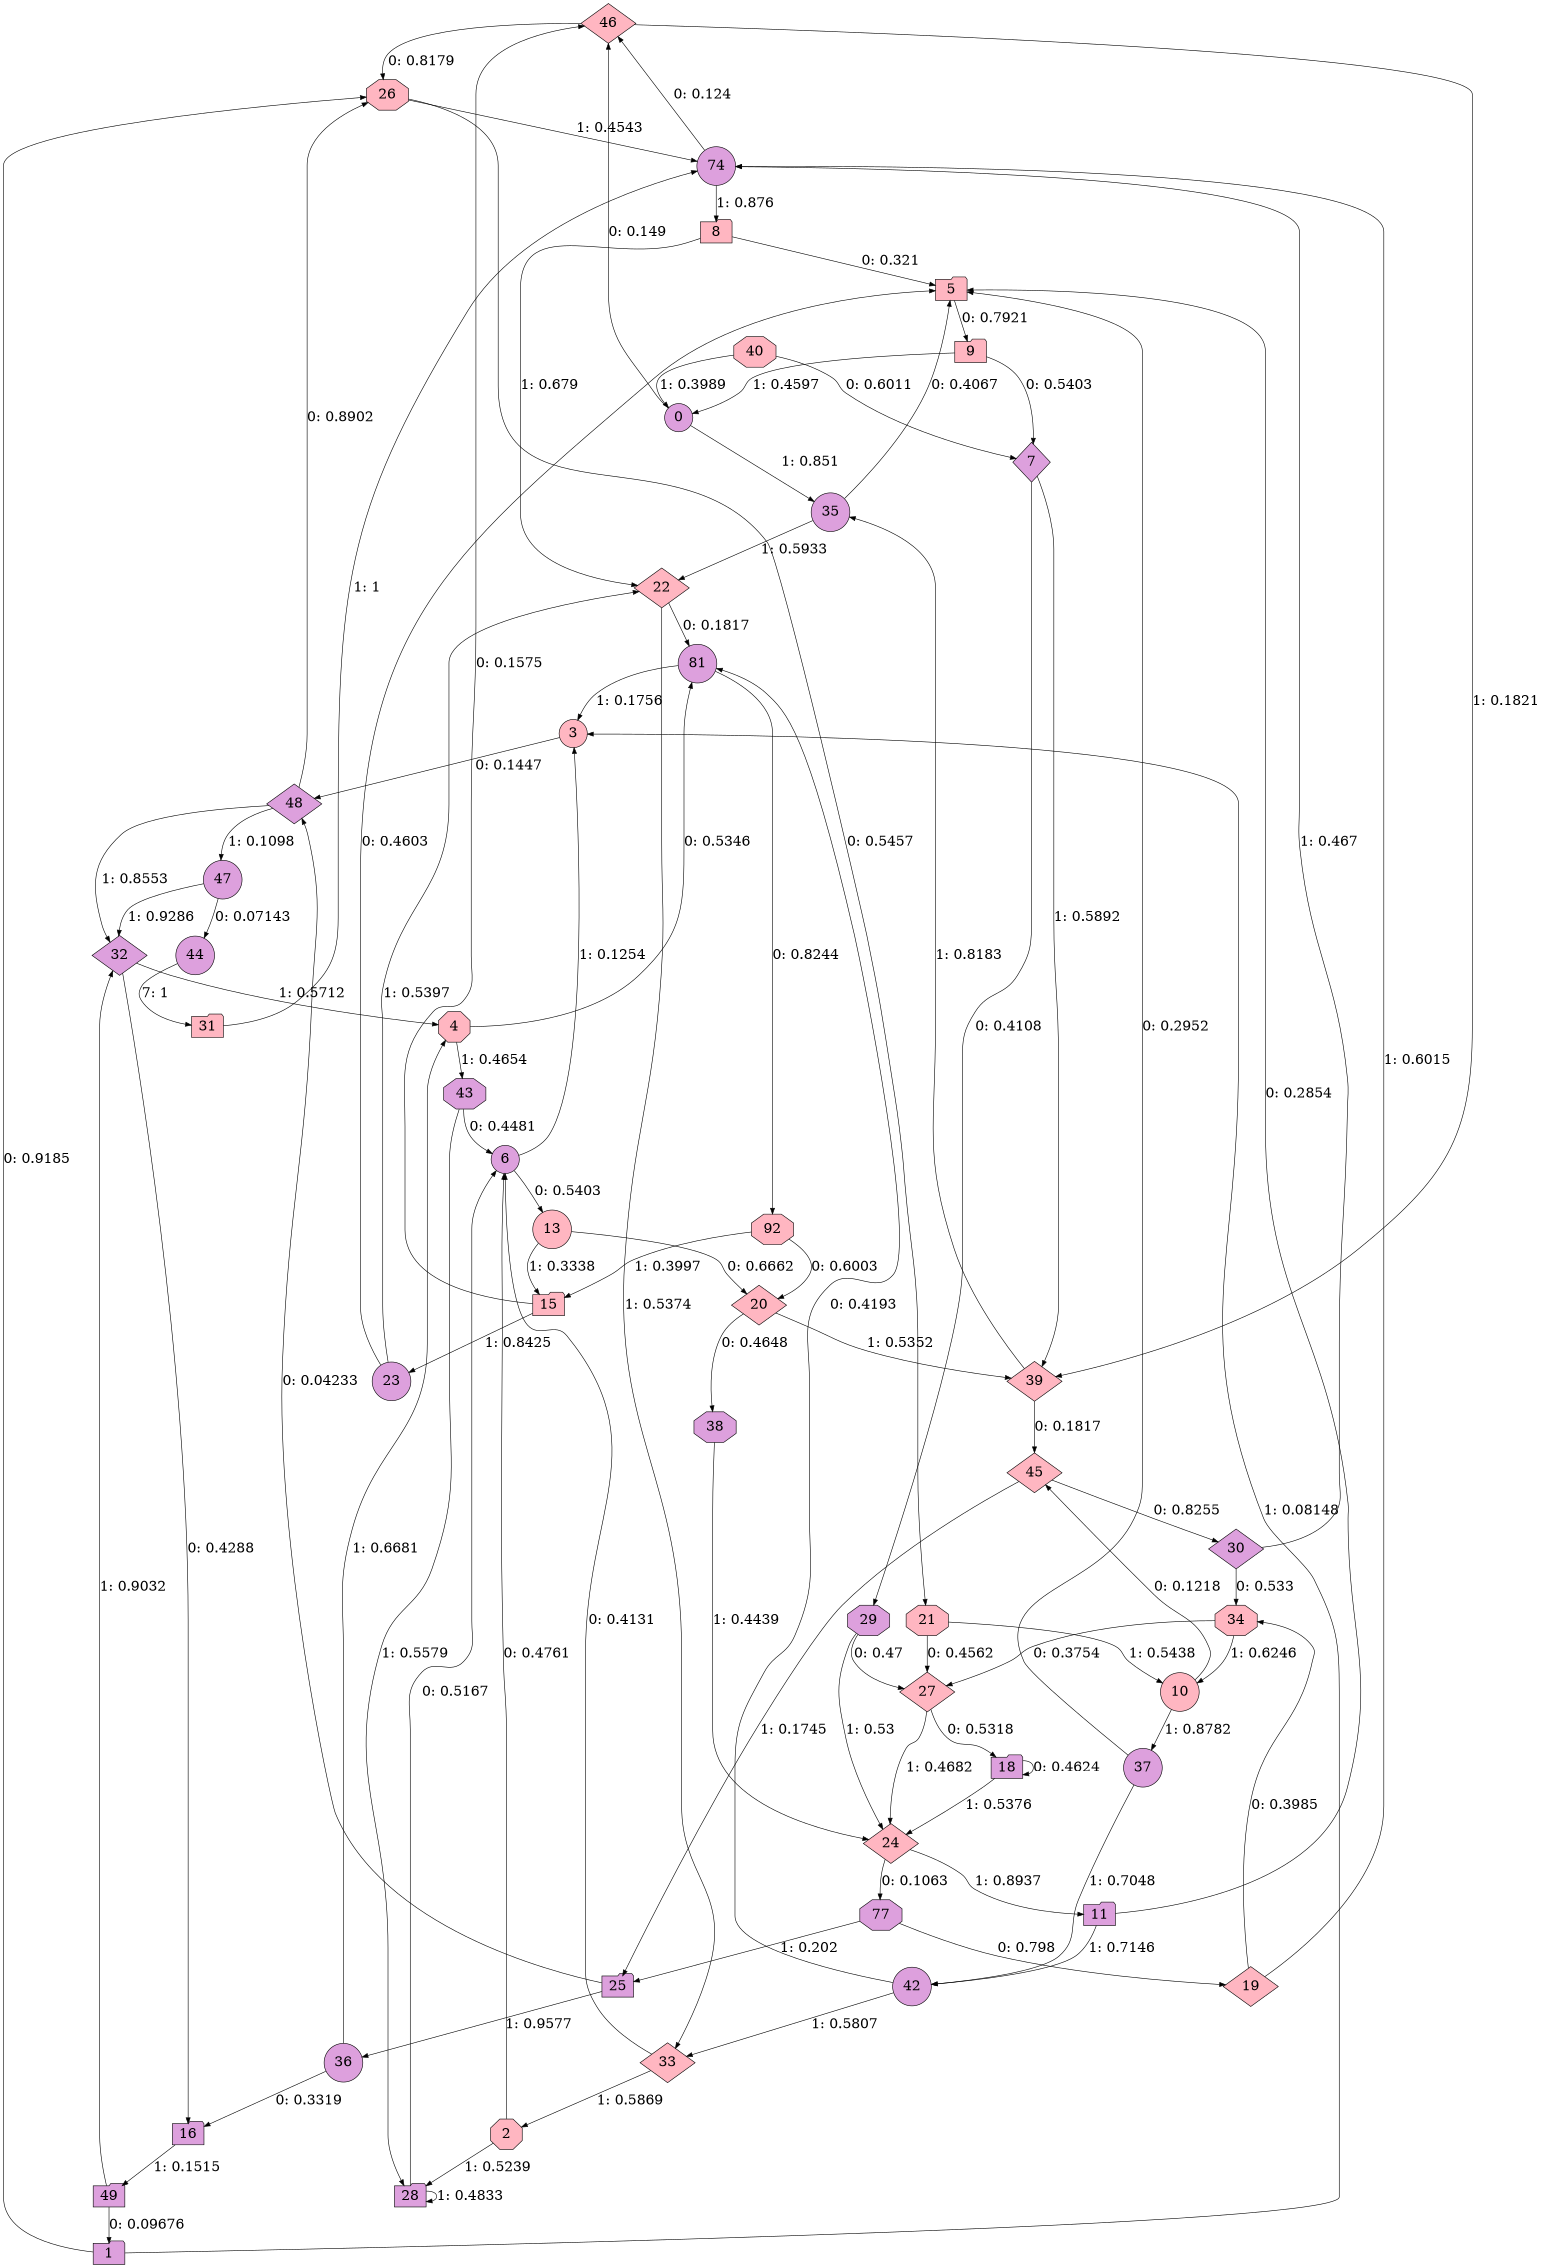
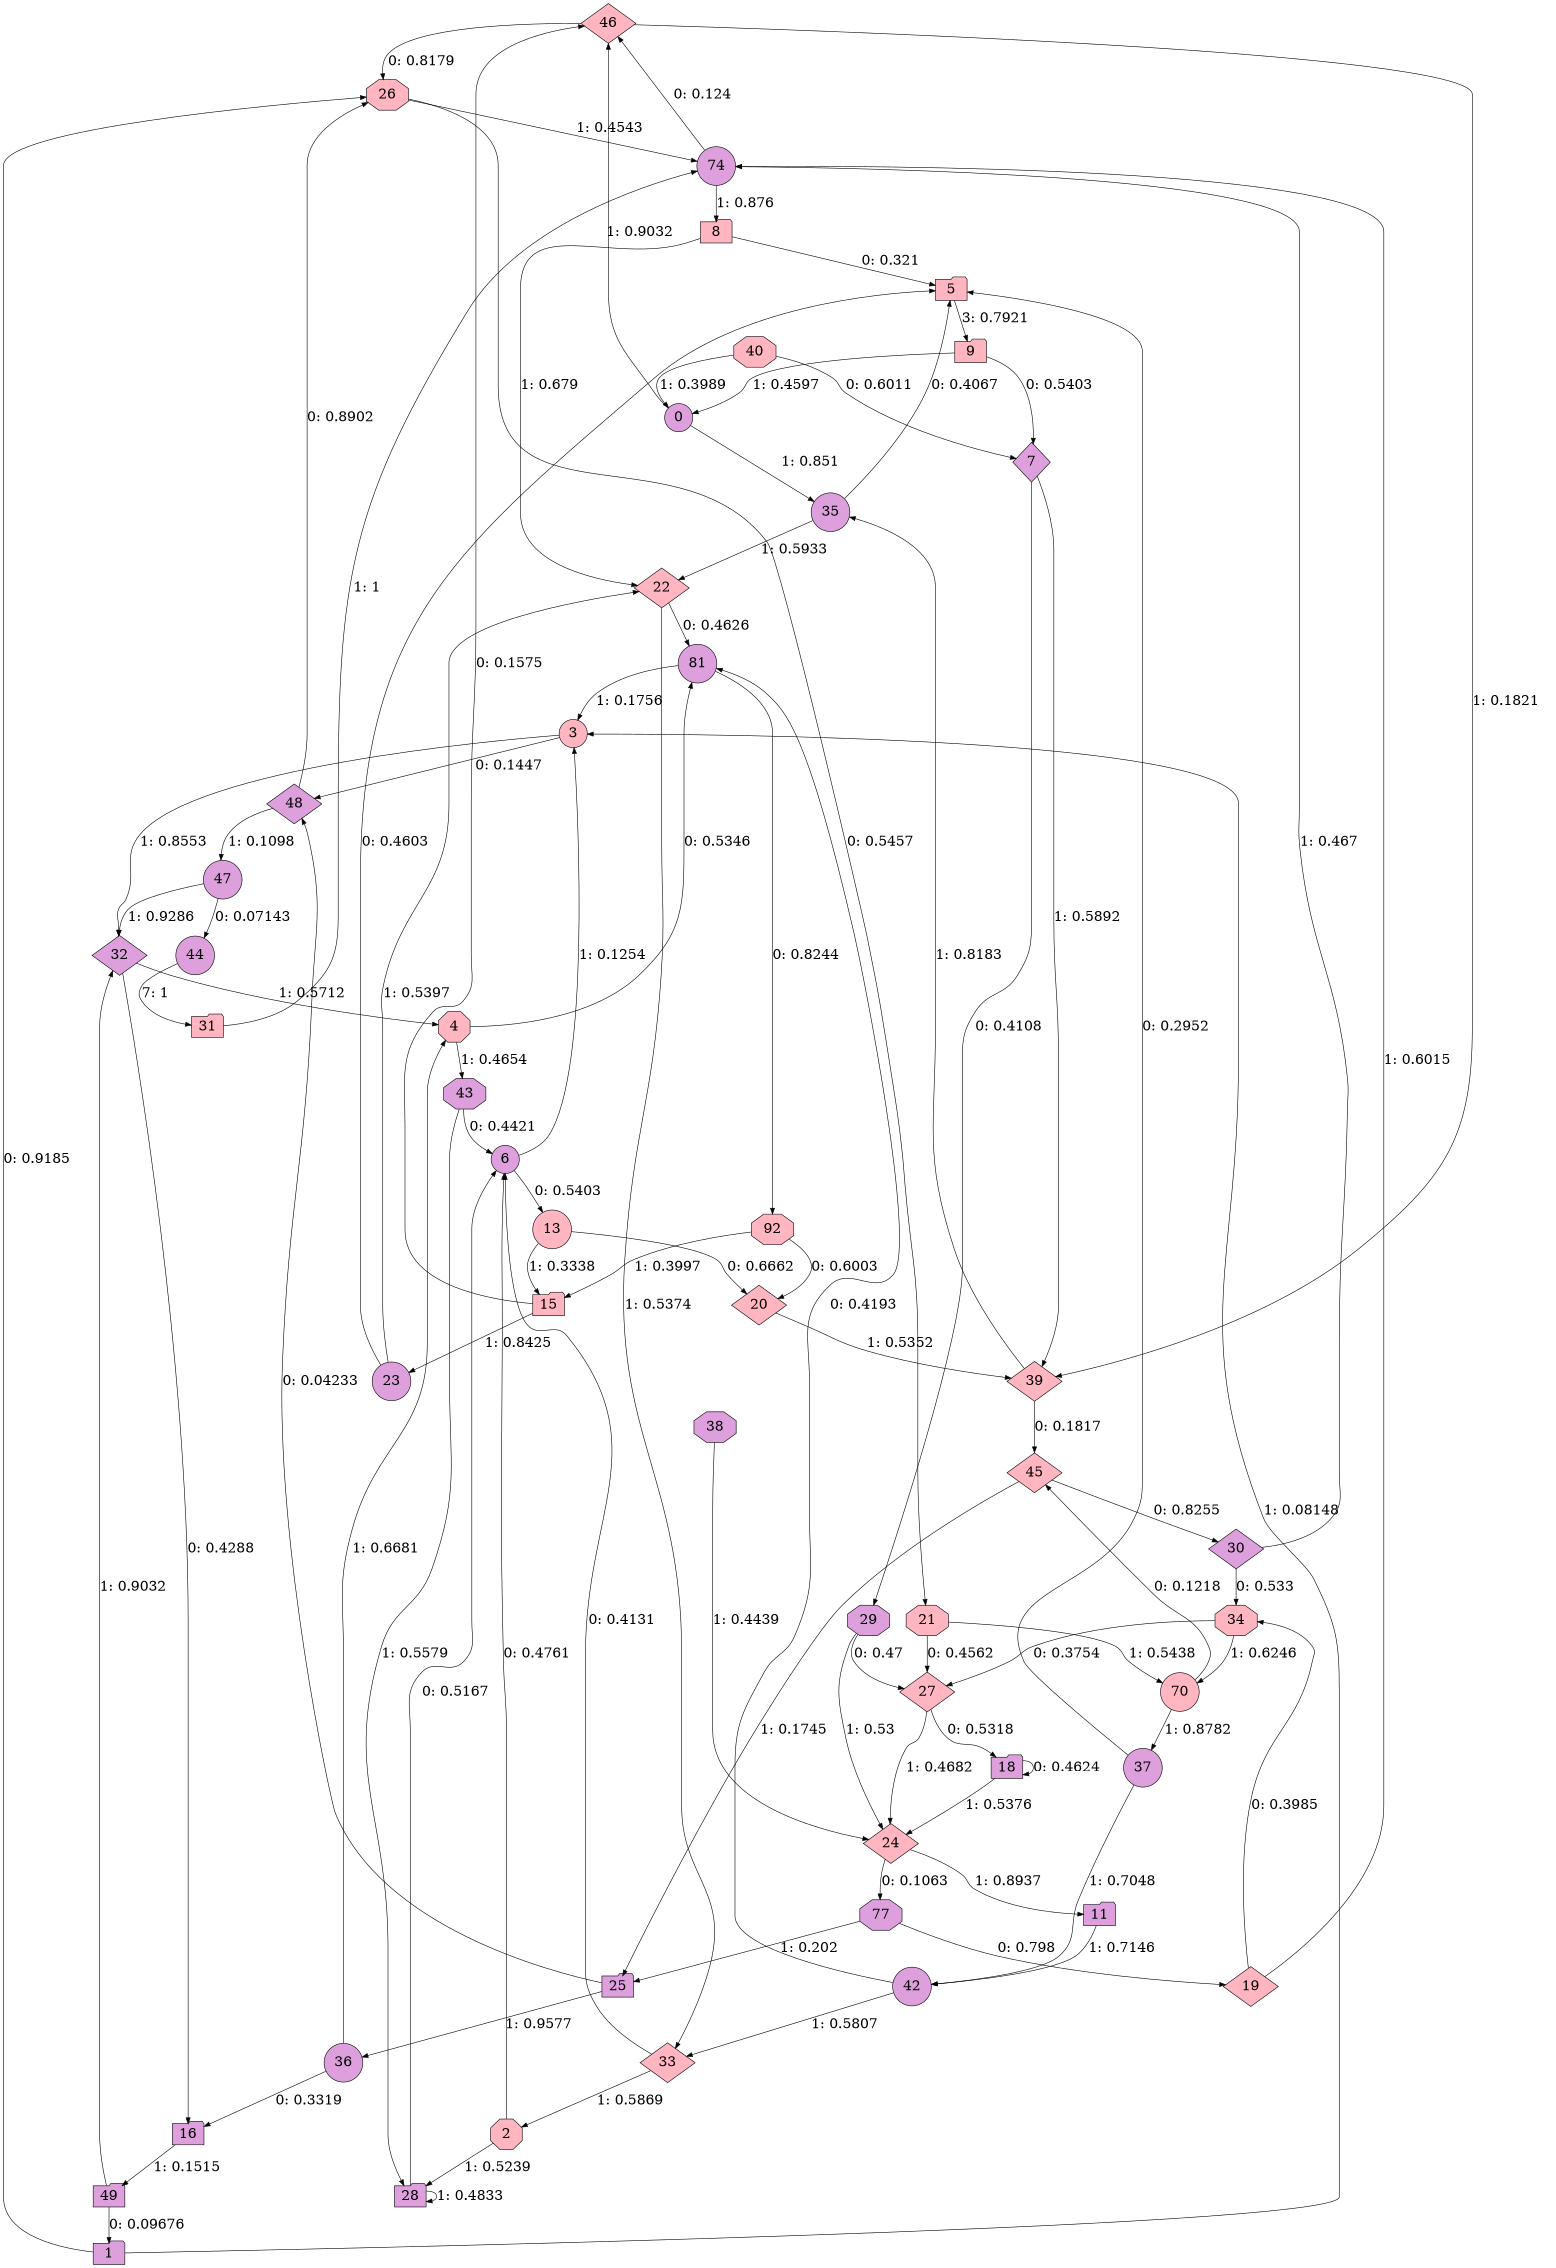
(646, 232) -> (646, 232)
(1002, 319) -> (1002, 319)
(723, 626) -> (723, 626)
(139, 825) -> (293, 772)
(1265, 1060) -> none
(509, 1127) -> (509, 1127)
(715, 1355) -> none
(1180, 1692) -> (1180, 1692)
